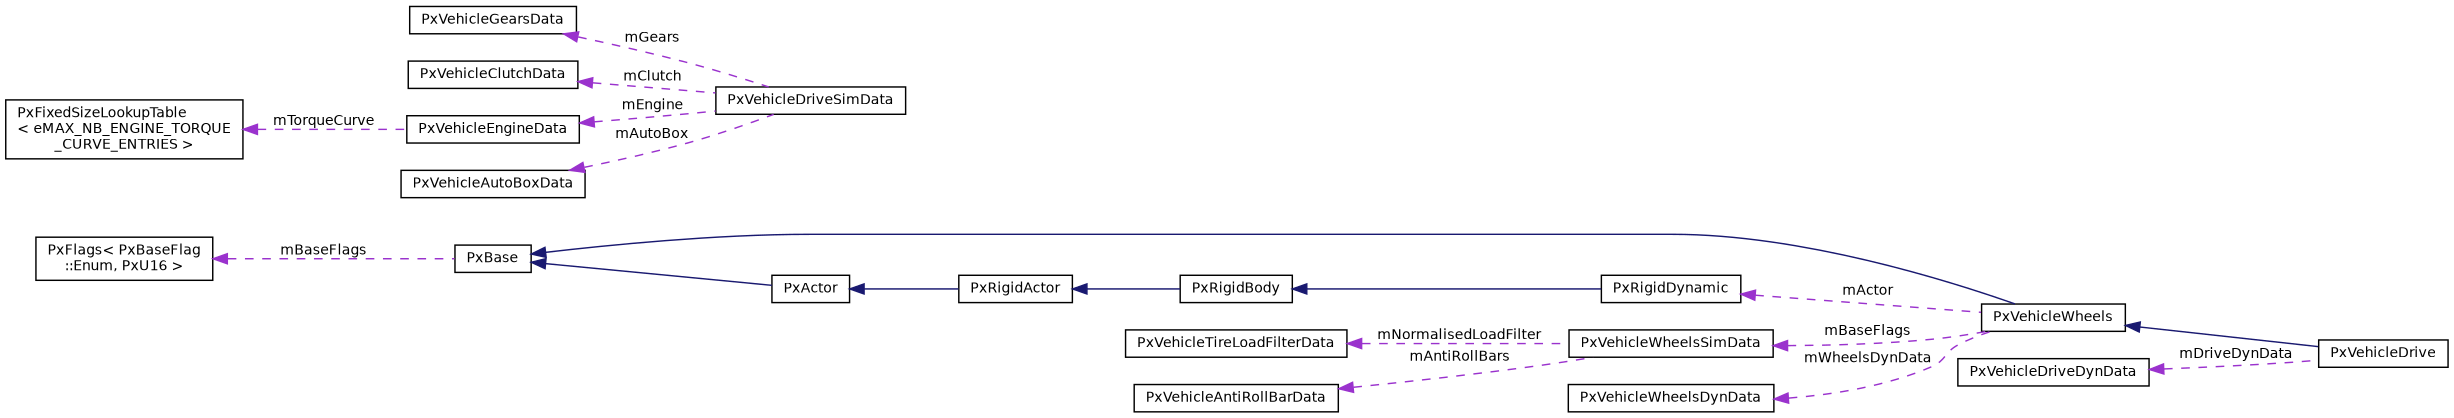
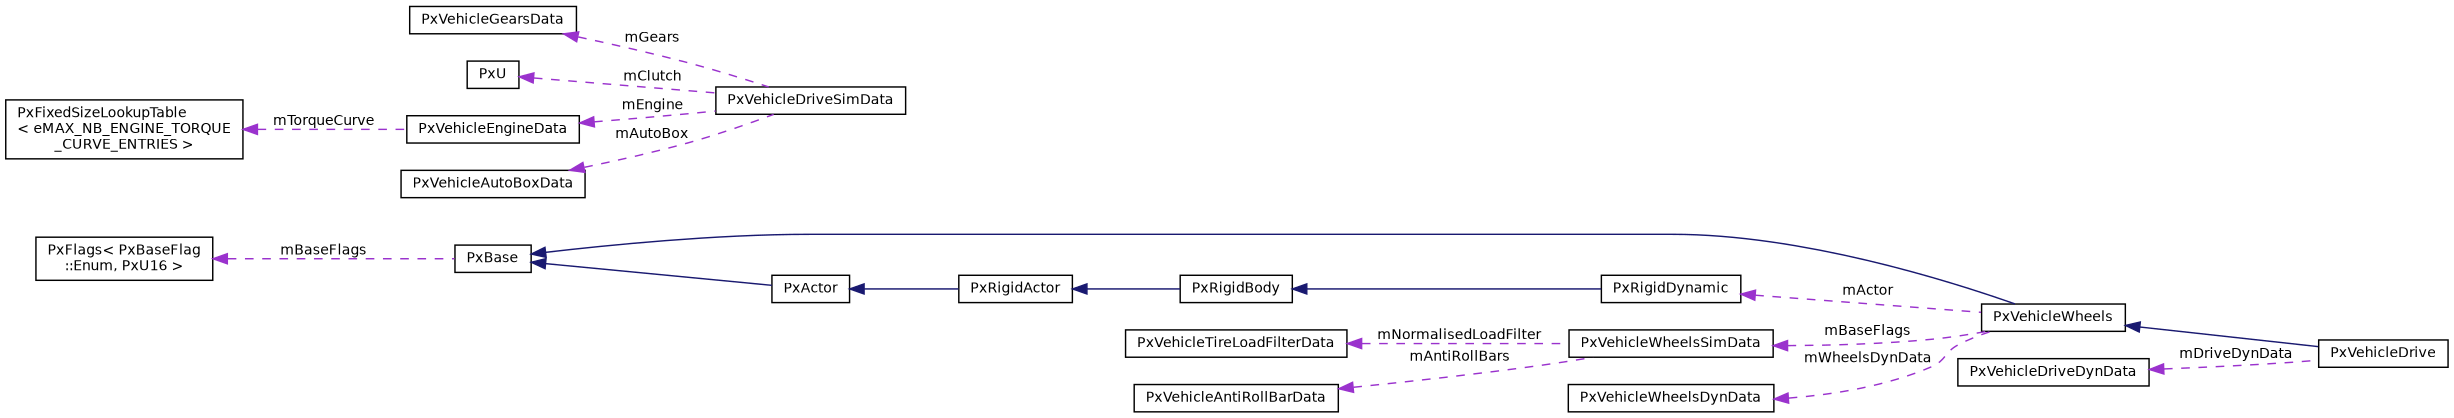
(493, 75) -> (493, 75)
